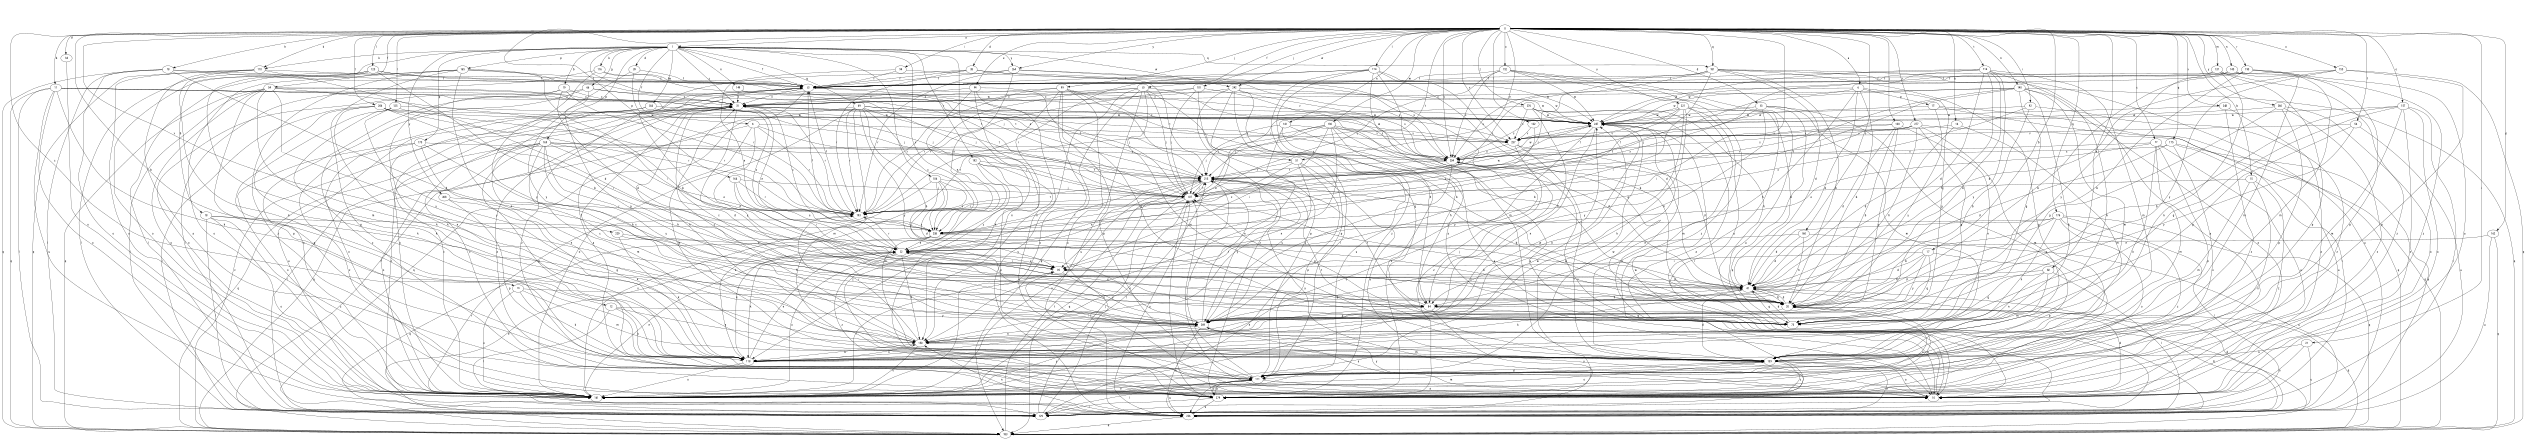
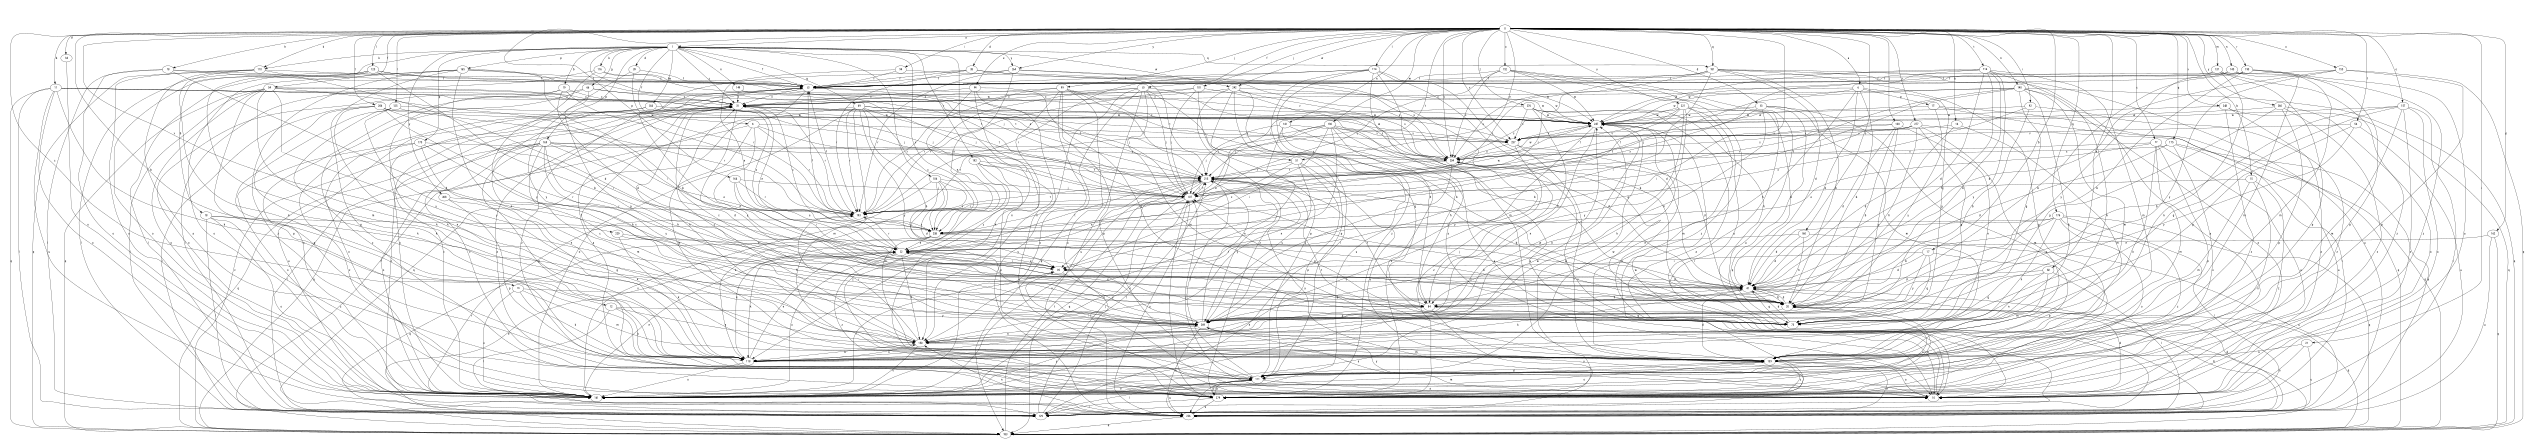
(1533, 124) -> none
(622, 152) -> (942, 273)
(1868, 291) -> none
(3, 421) -> (2506, 415)
